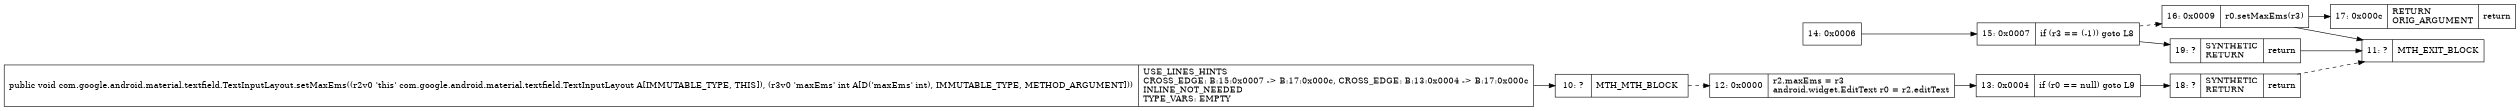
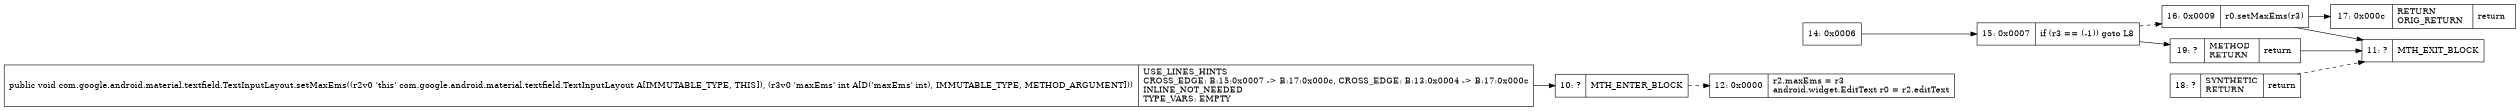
(2433, 21) -> (2430, 21)
(2232, 46) -> (2230, 46)
(1637, 85) -> (1637, 85)
(2058, 86) -> none
